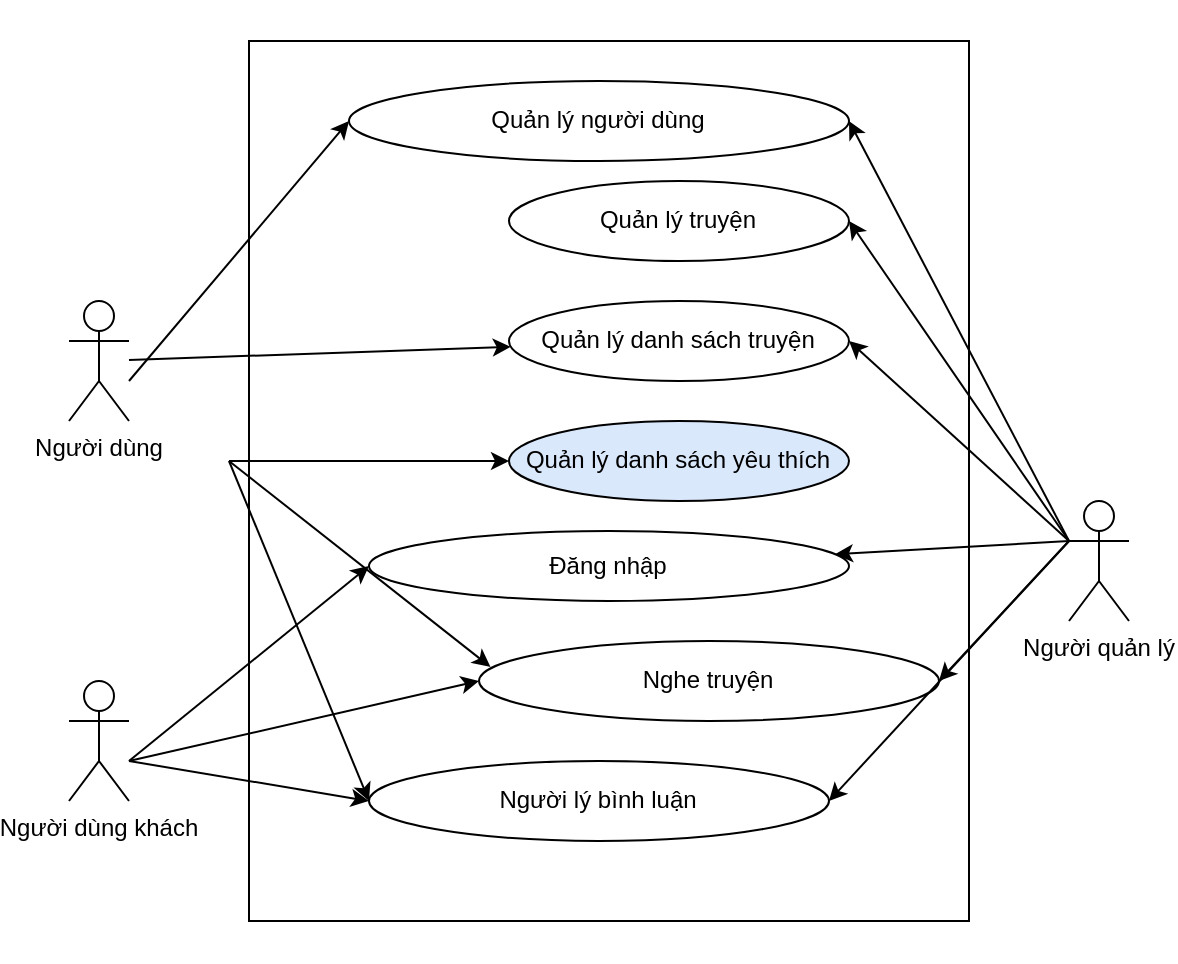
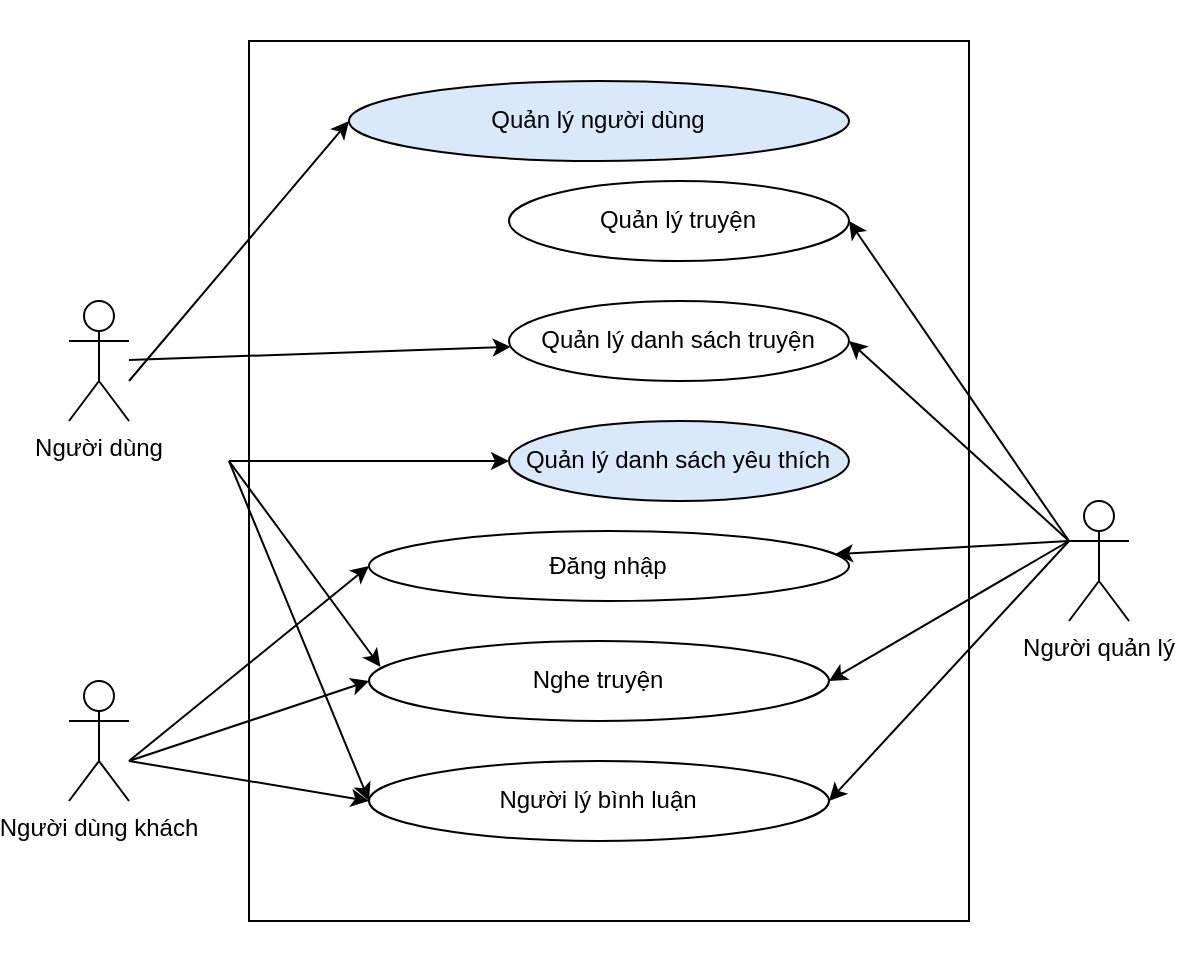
(599, 121) -> (599, 121)
(956, 325) -> none
(709, 681) -> (599, 681)
